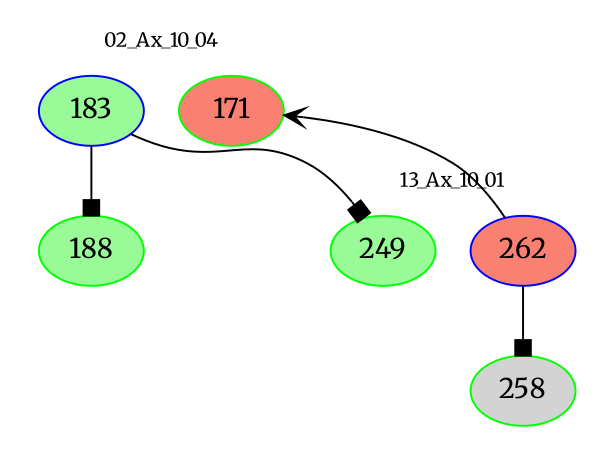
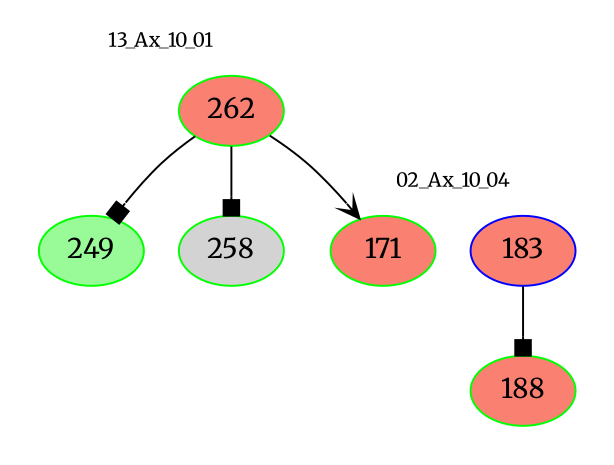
(91, 111) -> (523, 251)
(249, 149) -> (158, 167)
(91, 251) -> (523, 391)
(523, 251) -> (231, 111)
